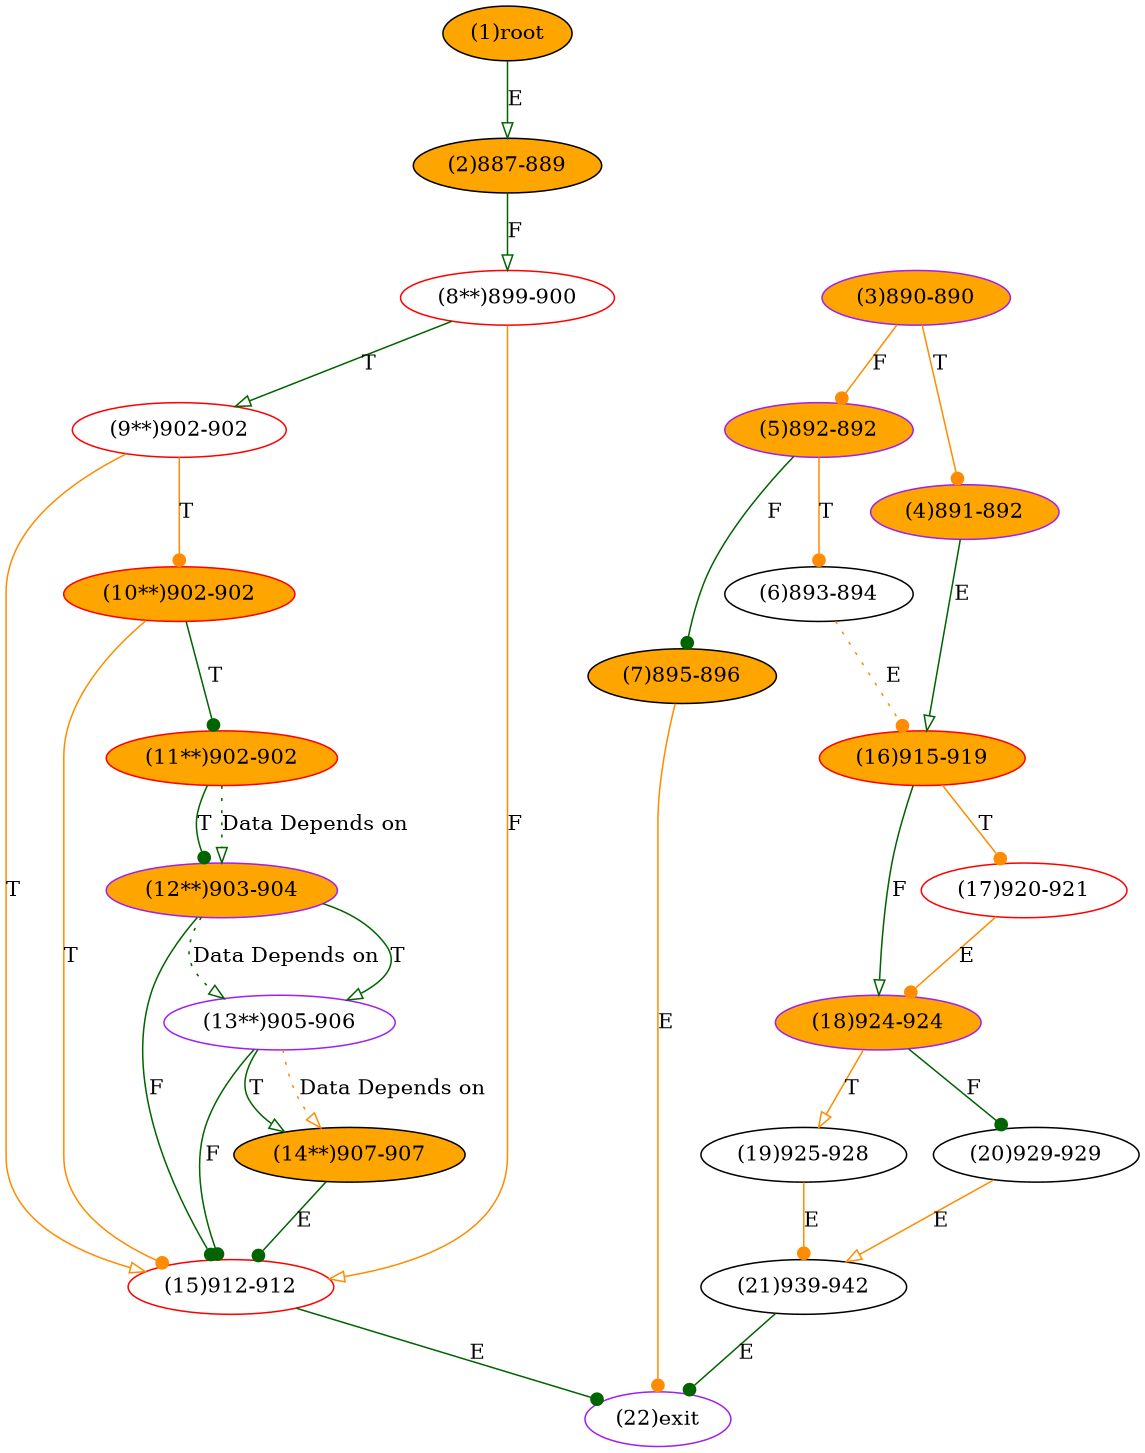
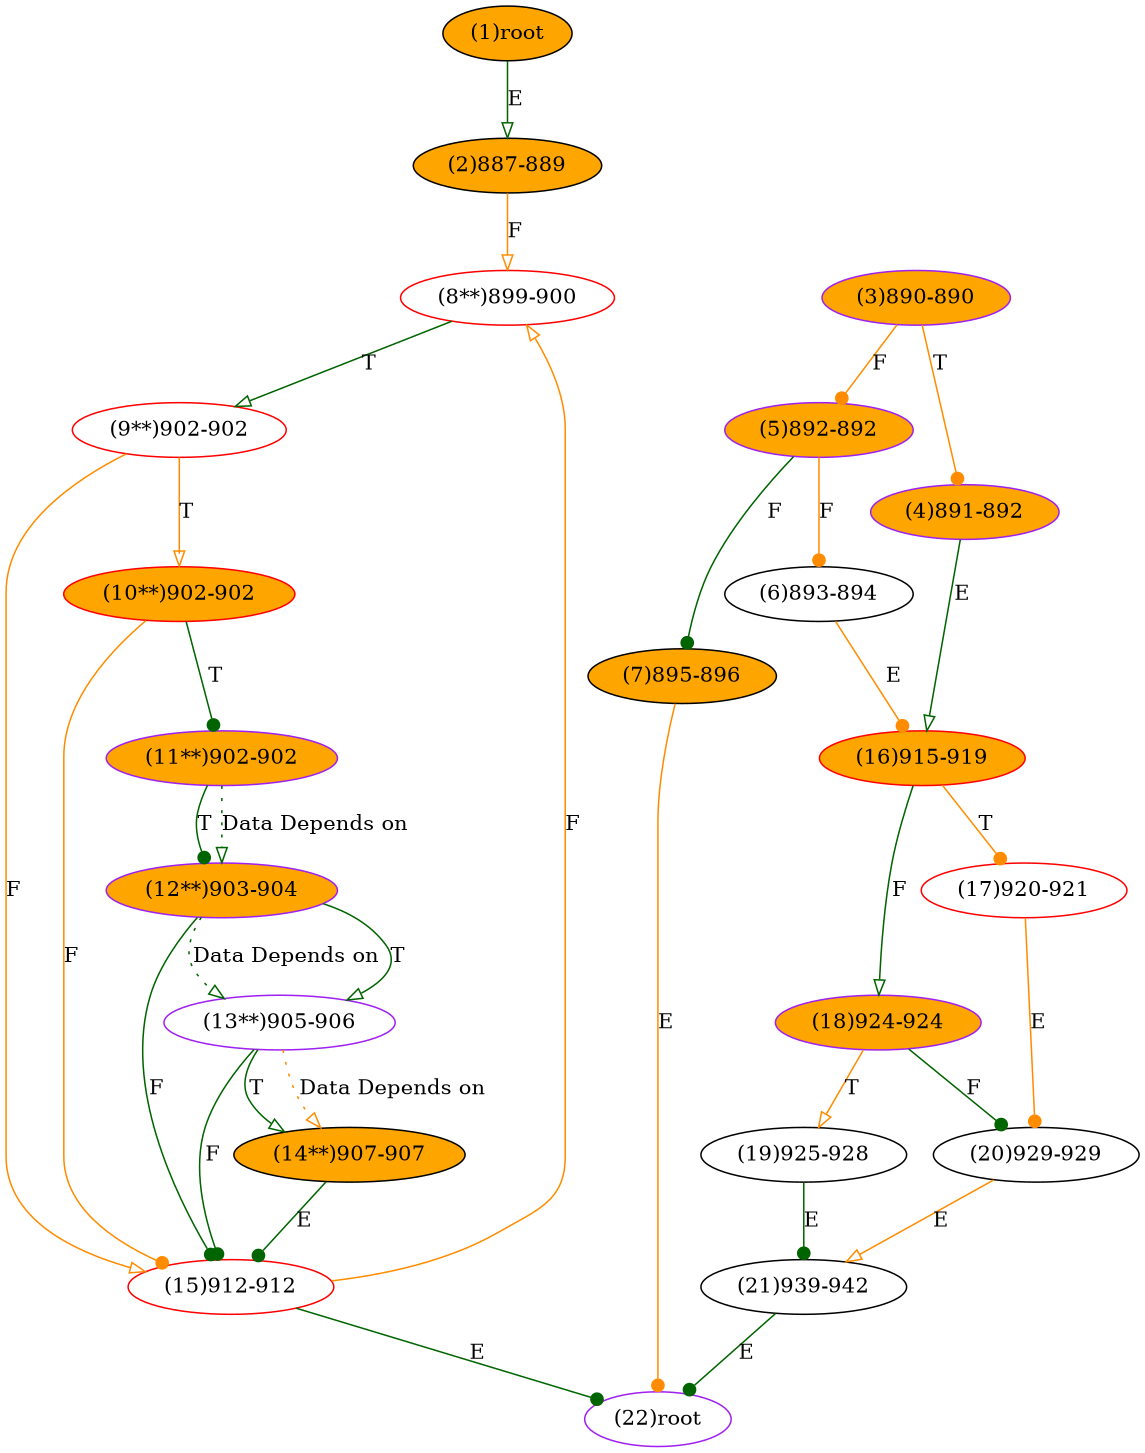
(507, 224) -> (507, 224)
(179, 506) -> (179, 506)
(827, 512) -> (827, 512)
(867, 671) -> (867, 671)
(222, 758) -> (222, 758)
(507, 851) -> (565, 886)
(14, 890) -> (14, 890)
(956, 952) -> (1030, 1016)
(71, 956) -> (71, 956)
(804, 1215) -> (804, 1215)
(658, 1419) -> (658, 1419)
